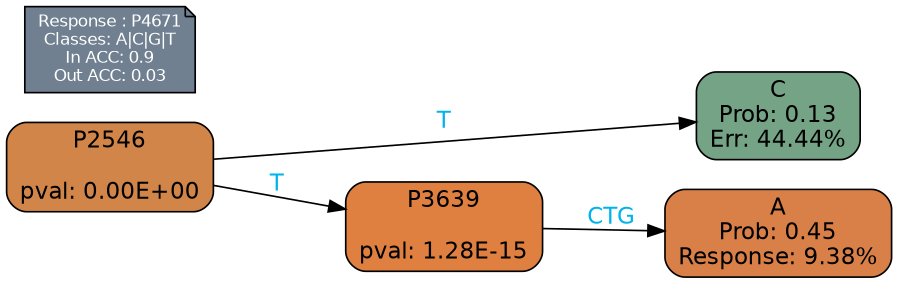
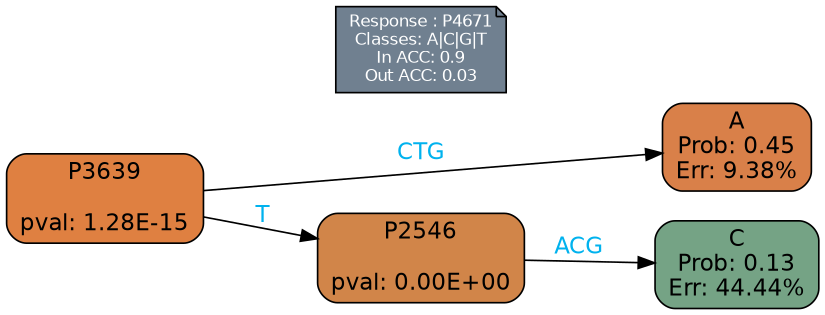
(444, 122) -> (579, 247)
(271, 196) -> (252, 226)
(778, 233) -> (737, 147)
